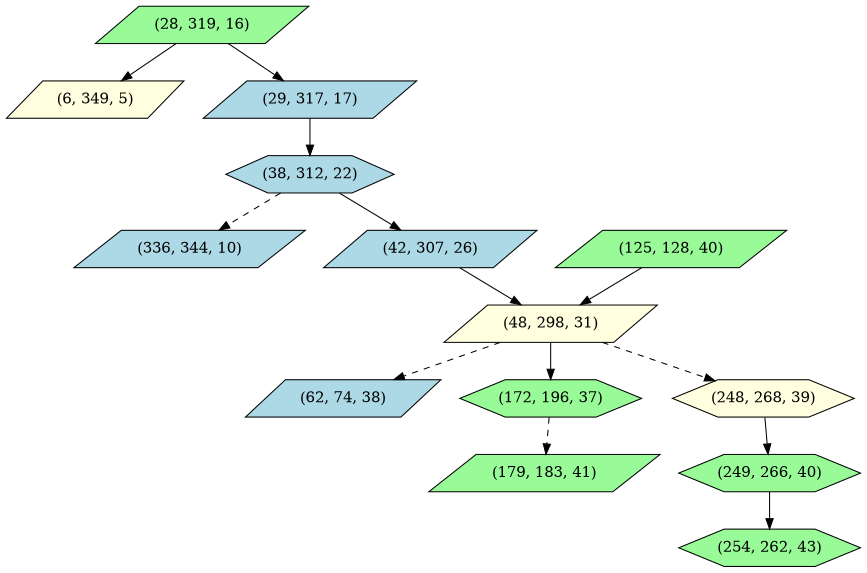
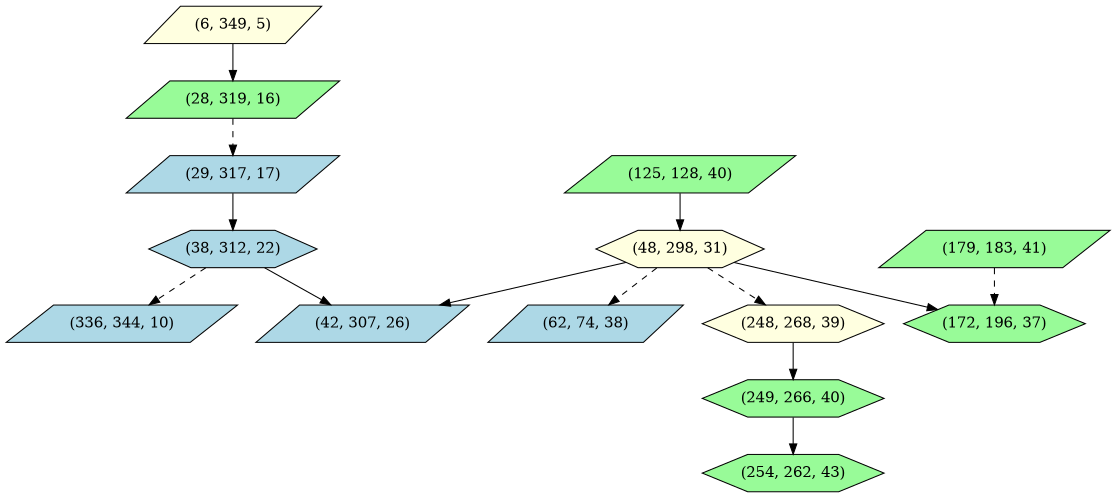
(153, 59) -> (233, 57)
(251, 59) -> (233, 132)
(486, 284) -> (538, 283)
(551, 324) -> (680, 249)
(548, 431) -> (994, 281)
